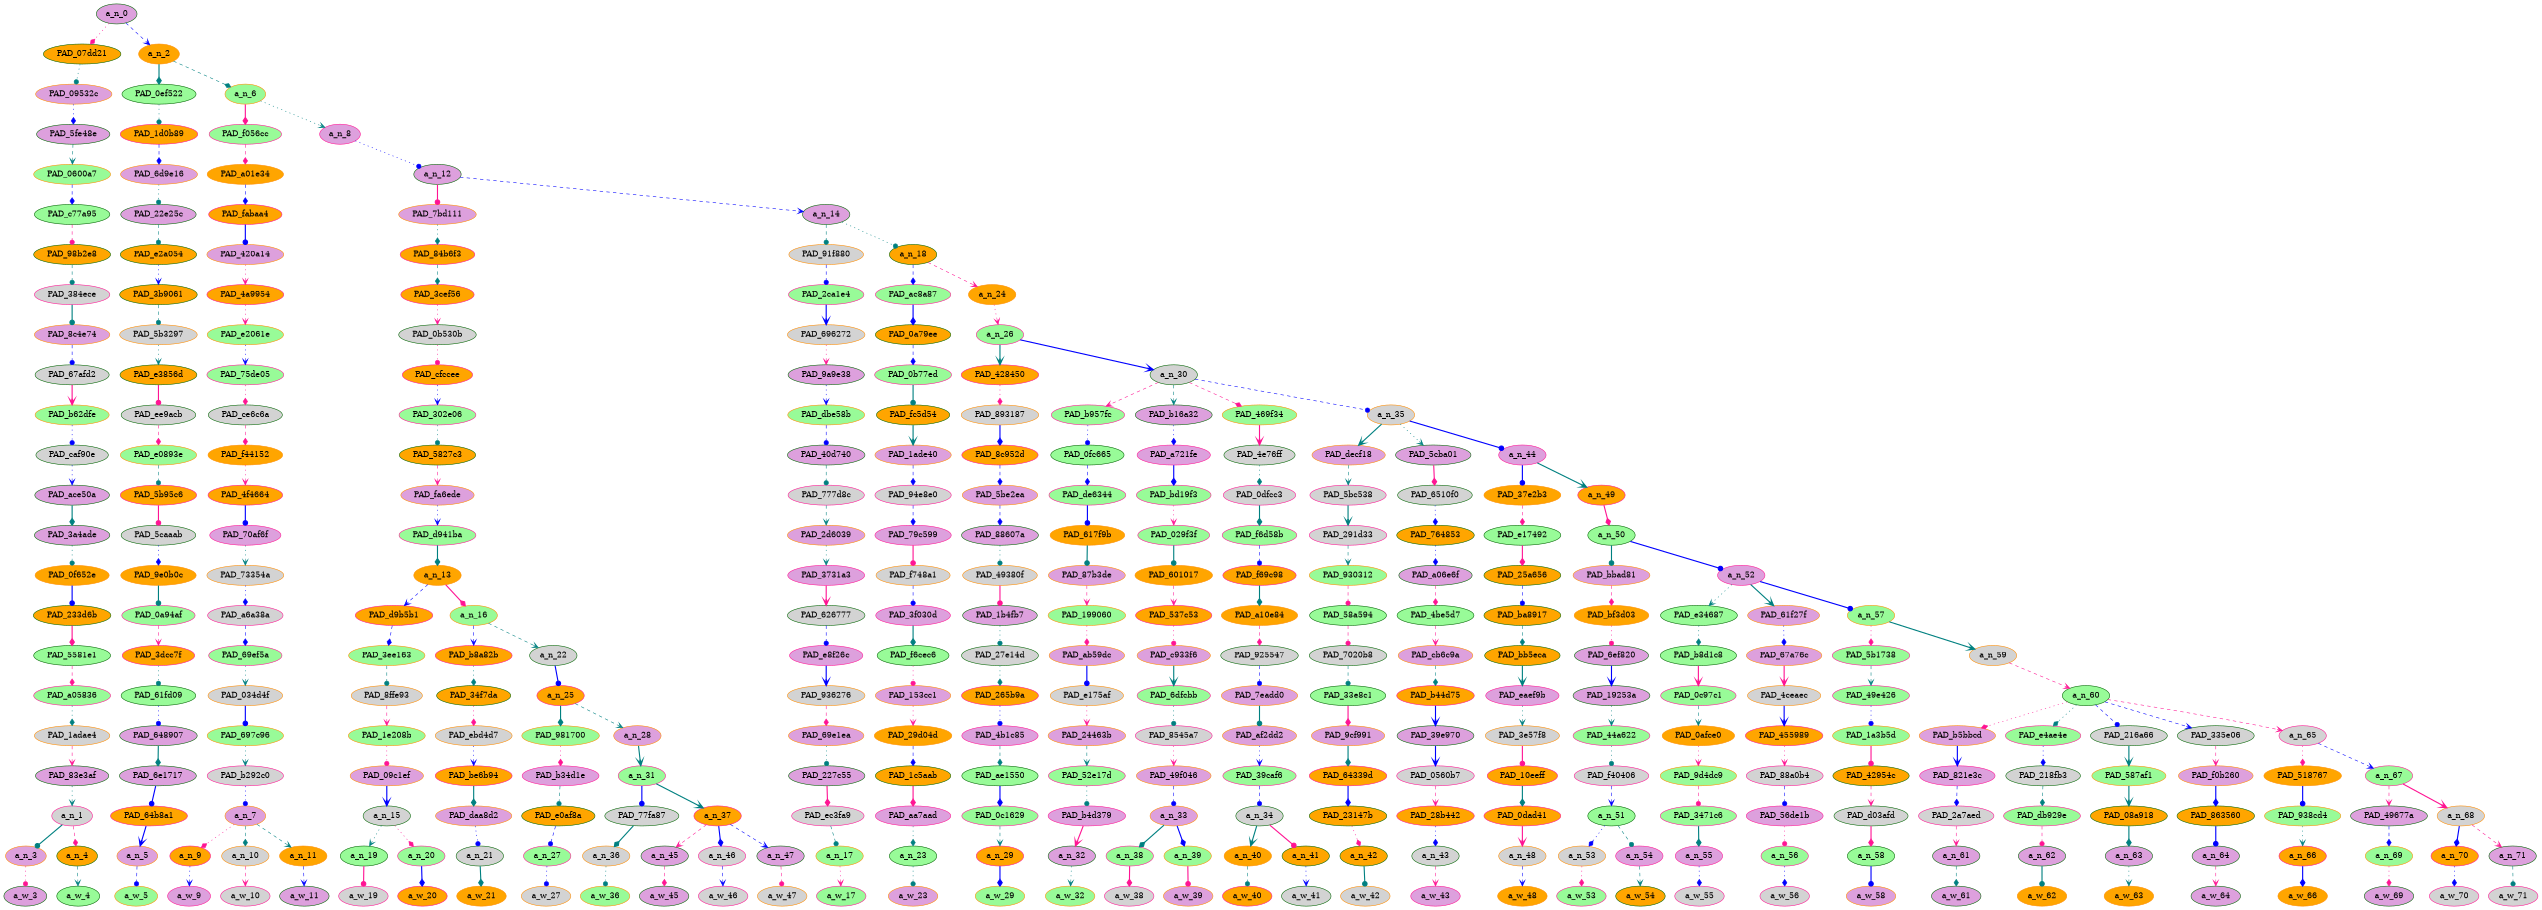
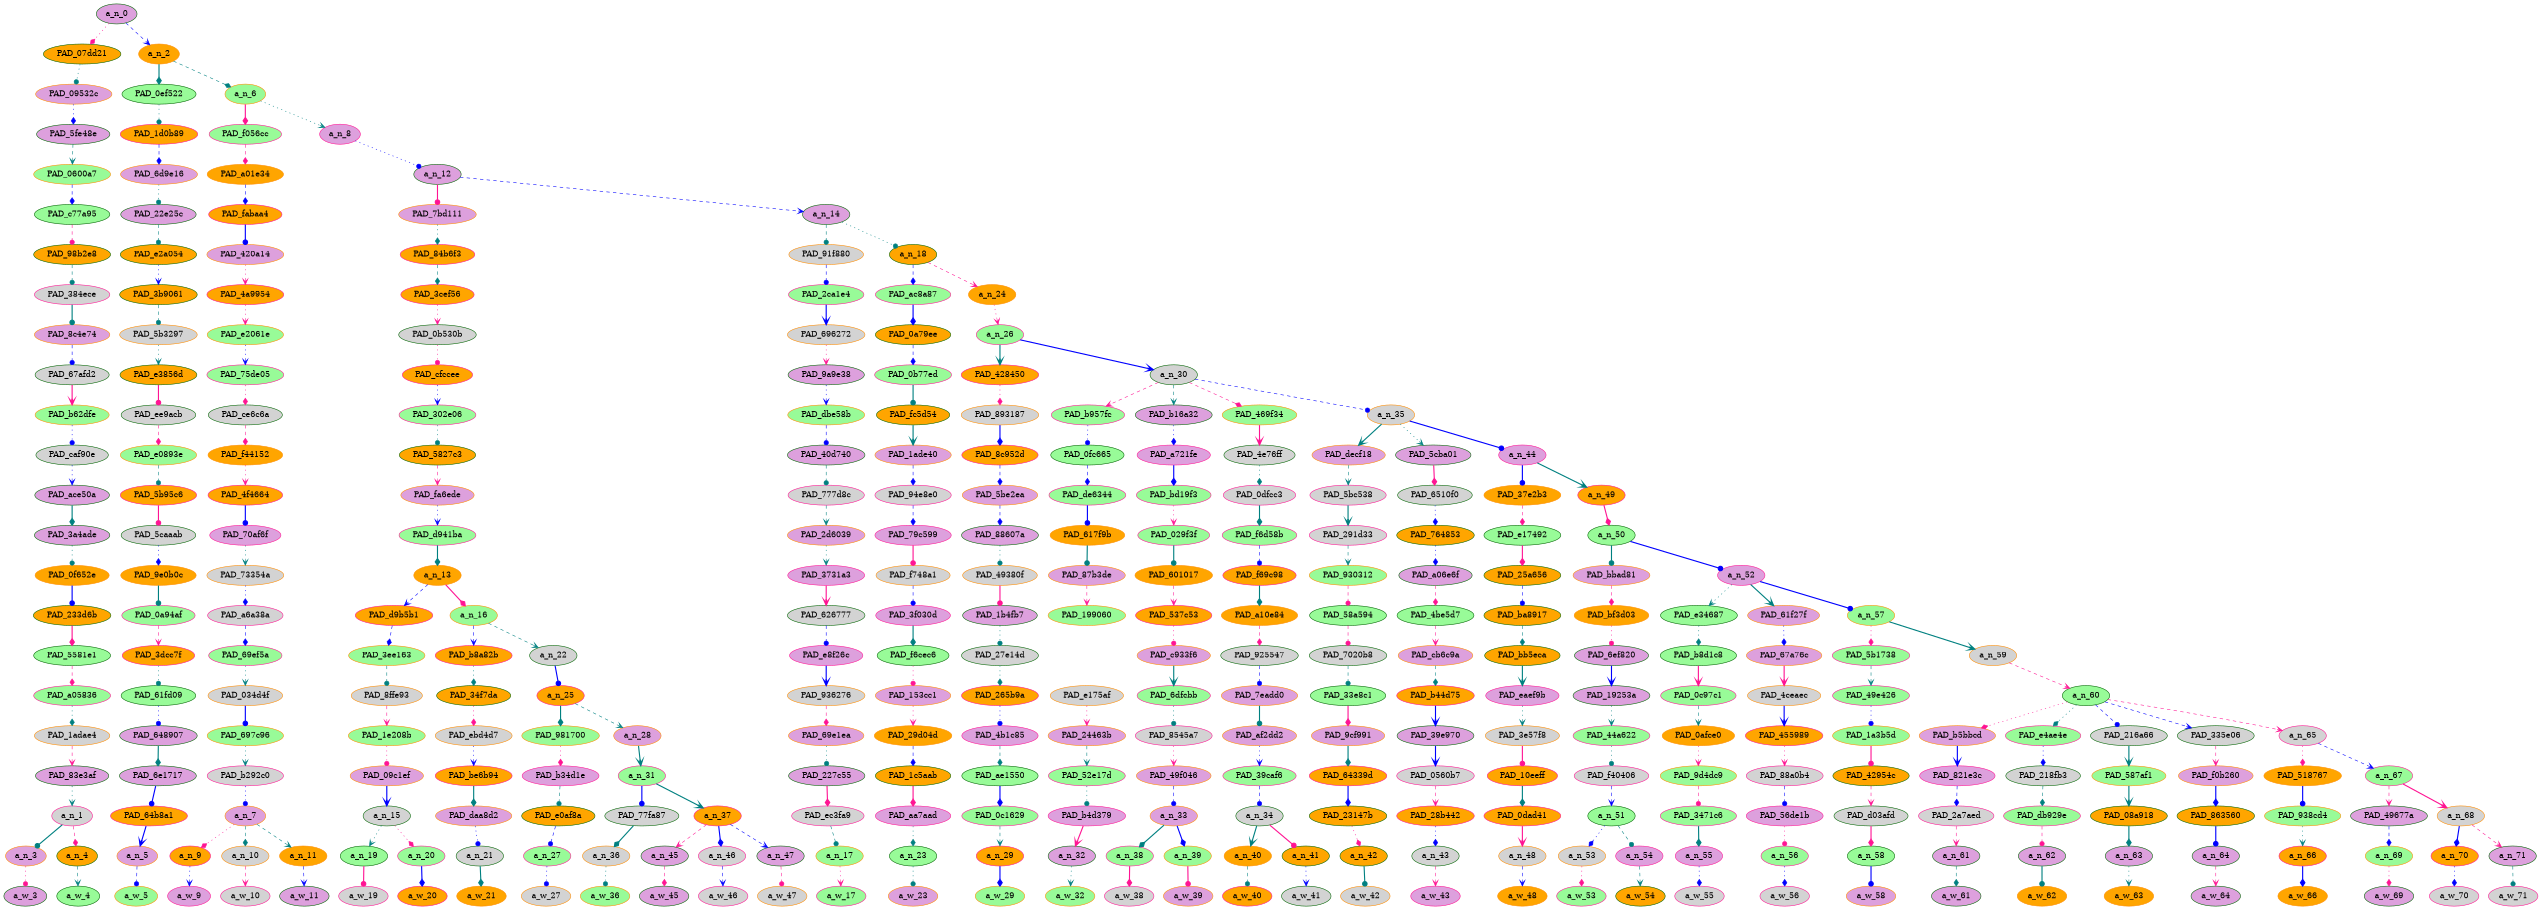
(1087, 656) -> none
